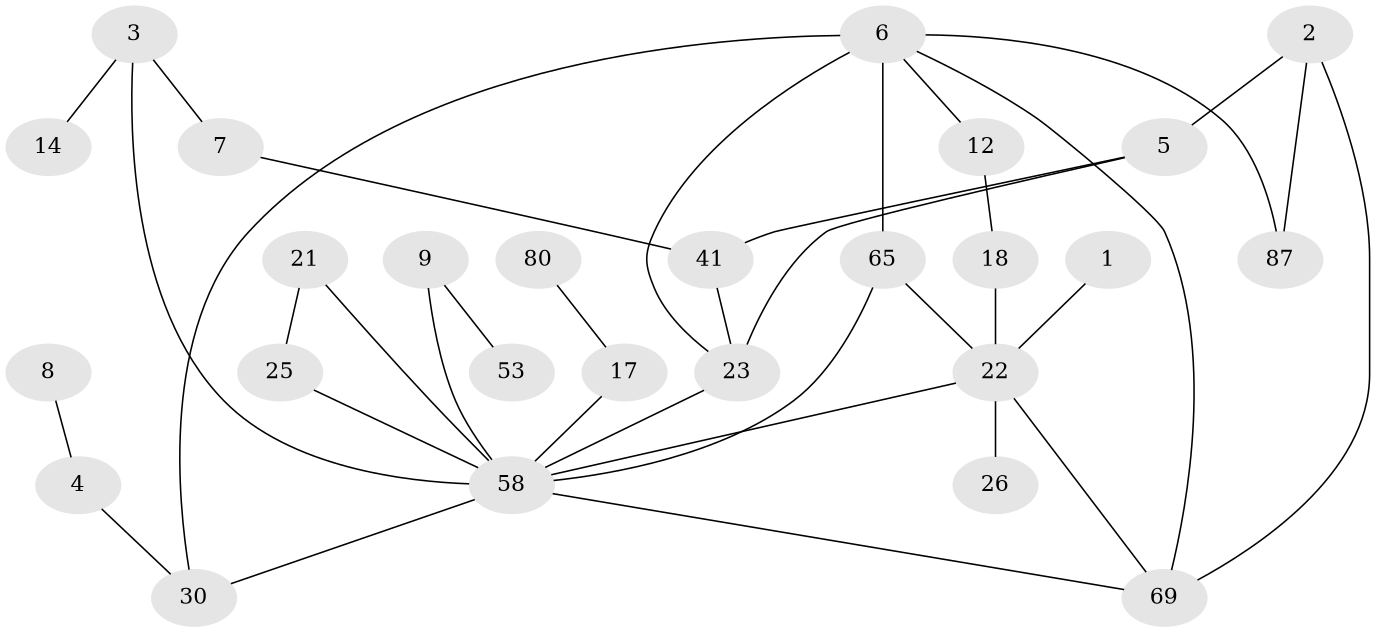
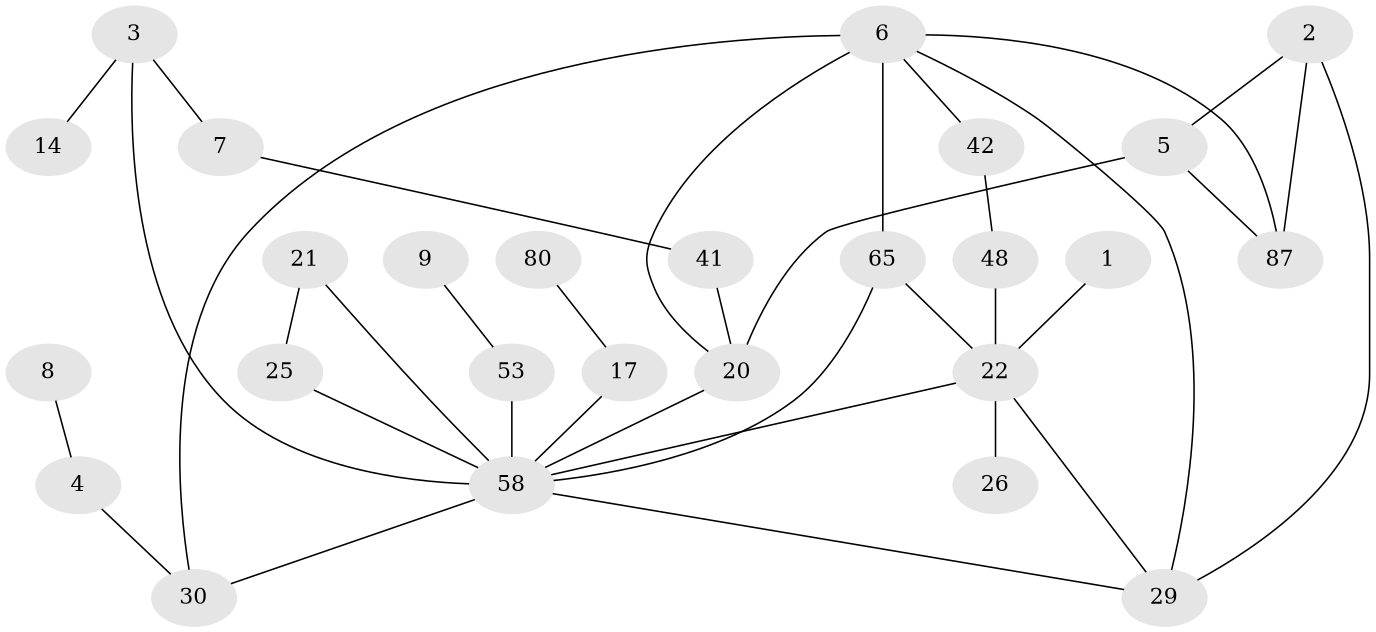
(981, 147) -> (981, 147)
(934, 197) -> (1223, 204)
(996, 260) -> (996, 260)
(737, 373) -> (737, 373)
(447, 379) -> (512, 429)
(1165, 598) -> (1165, 598)
